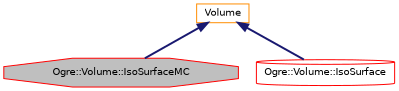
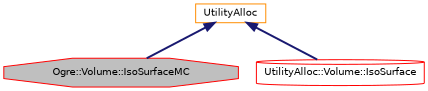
(223, 13) -> (231, 13)
(326, 73) -> (340, 73)
